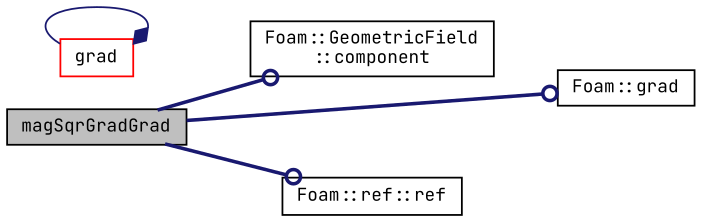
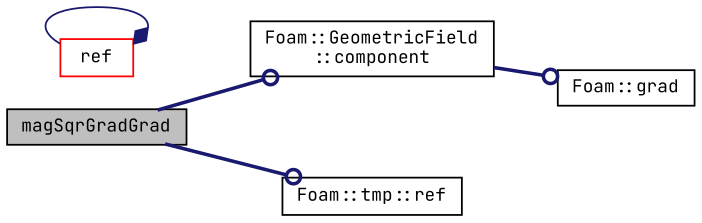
(97, 58) -> (97, 58)
(365, 107) -> (519, 71)
(372, 196) -> (372, 196)
